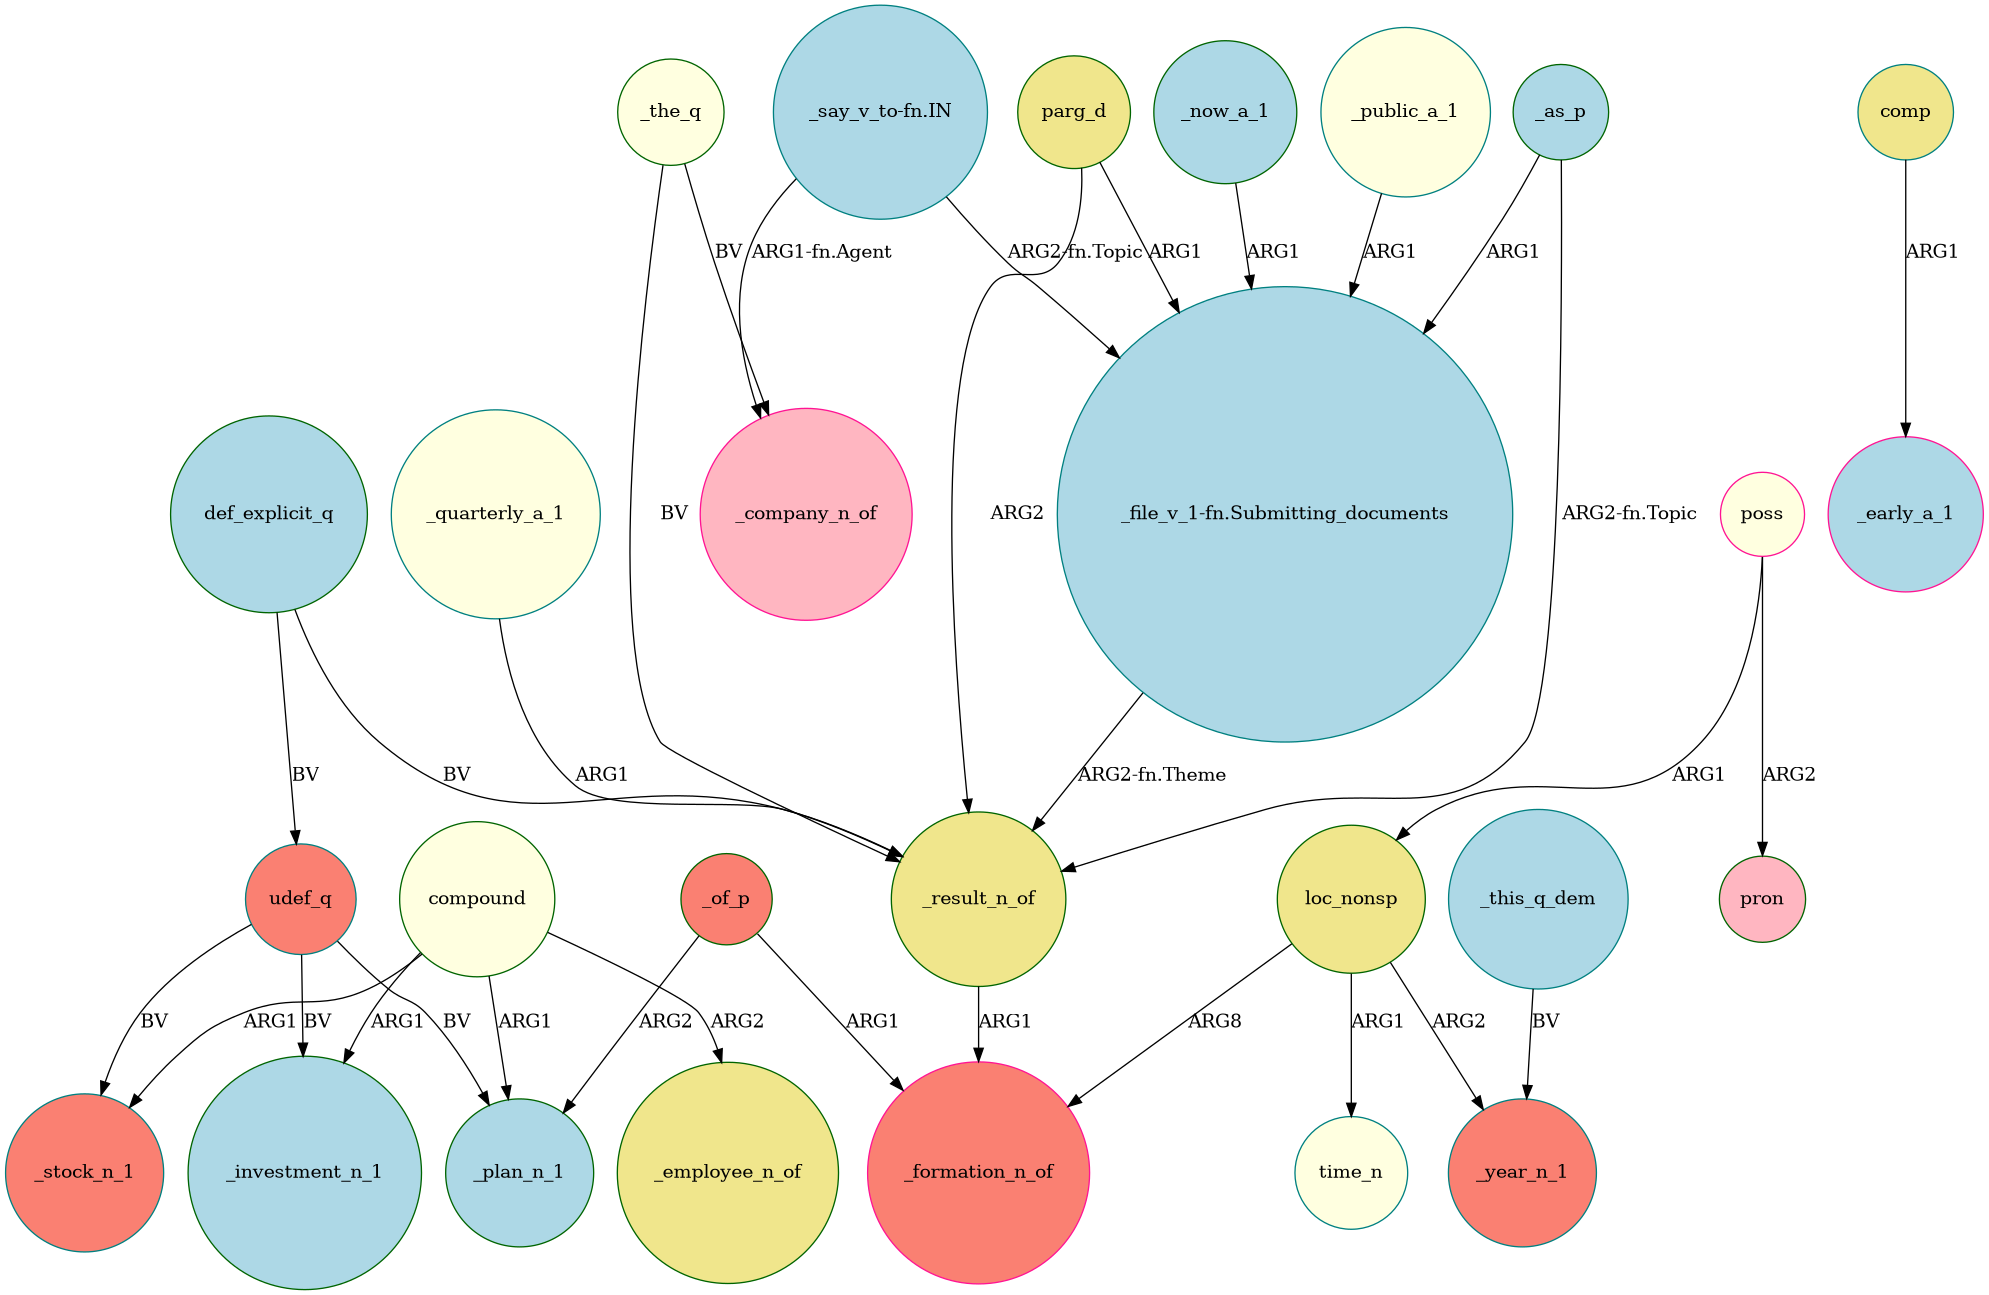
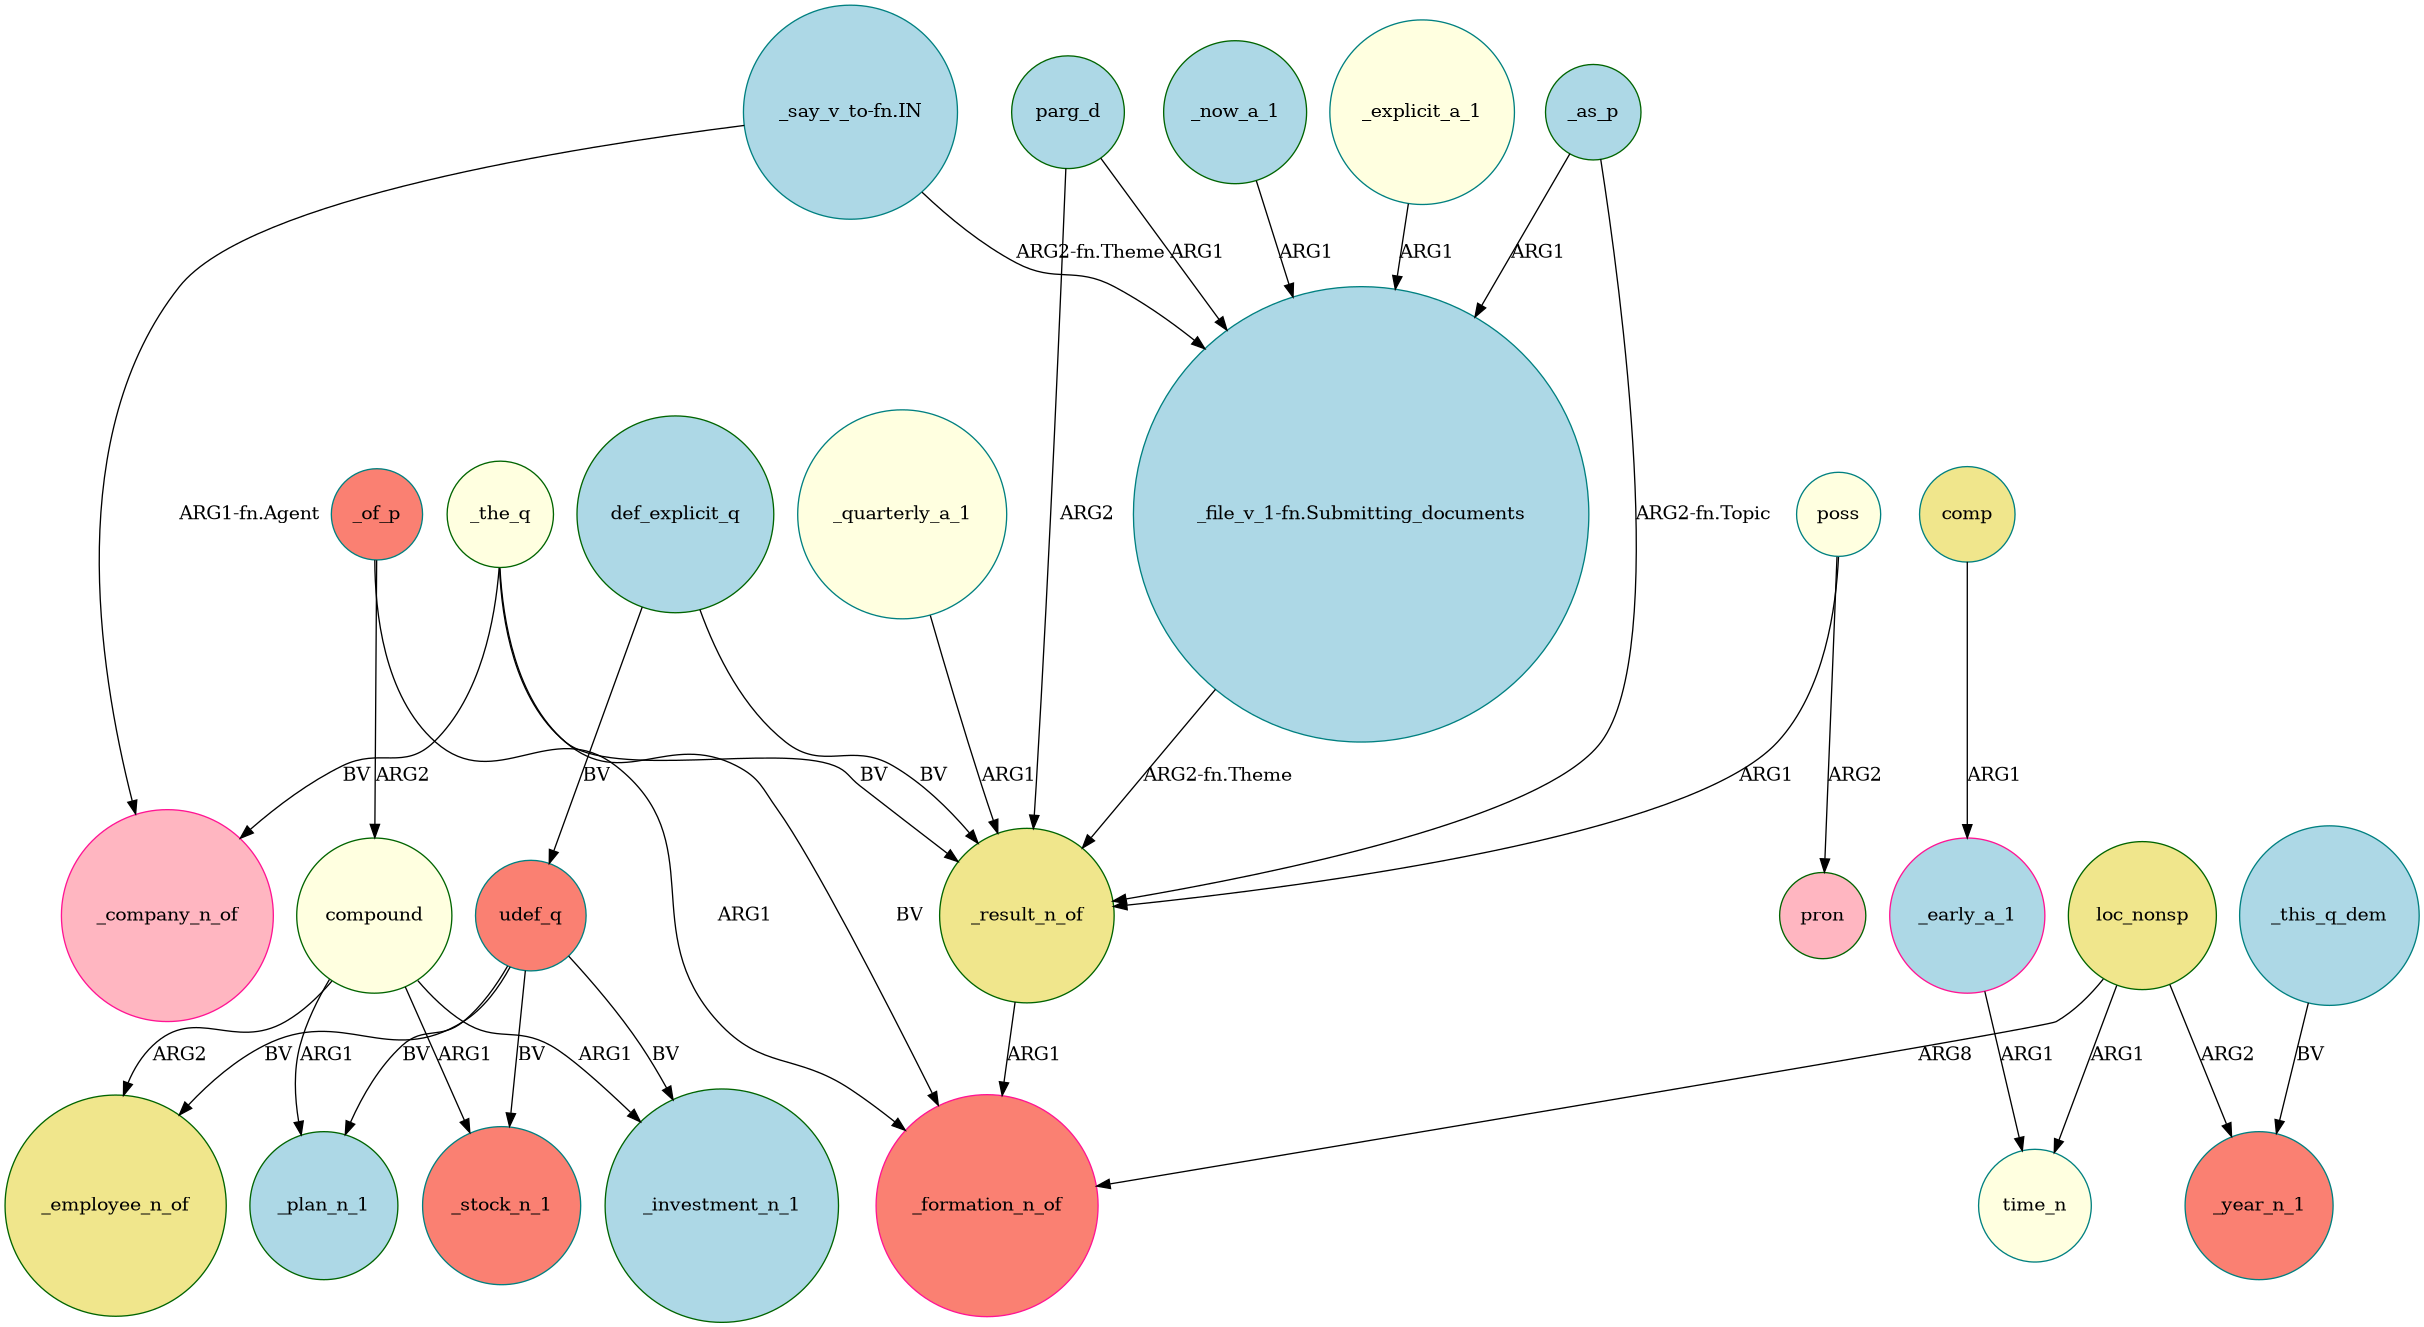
(1074, 112) -> (1068, 112)
(1406, 112) -> (1422, 112)
(1075, 253) -> (1091, 253)
(1763, 514) -> (1839, 514)
none -> (743, 770)
(1653, 777) -> (1559, 835)
(727, 899) -> (377, 514)
(635, 1019) -> (376, 692)
none -> (353, 1034)
none -> (2002, 1064)
